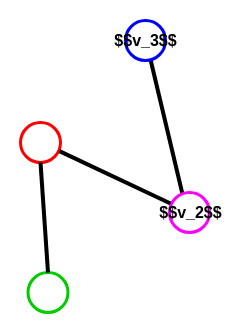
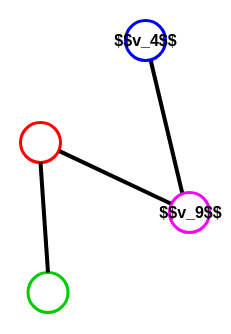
(146, 41) -> (146, 41)
(191, 213) -> (191, 213)
